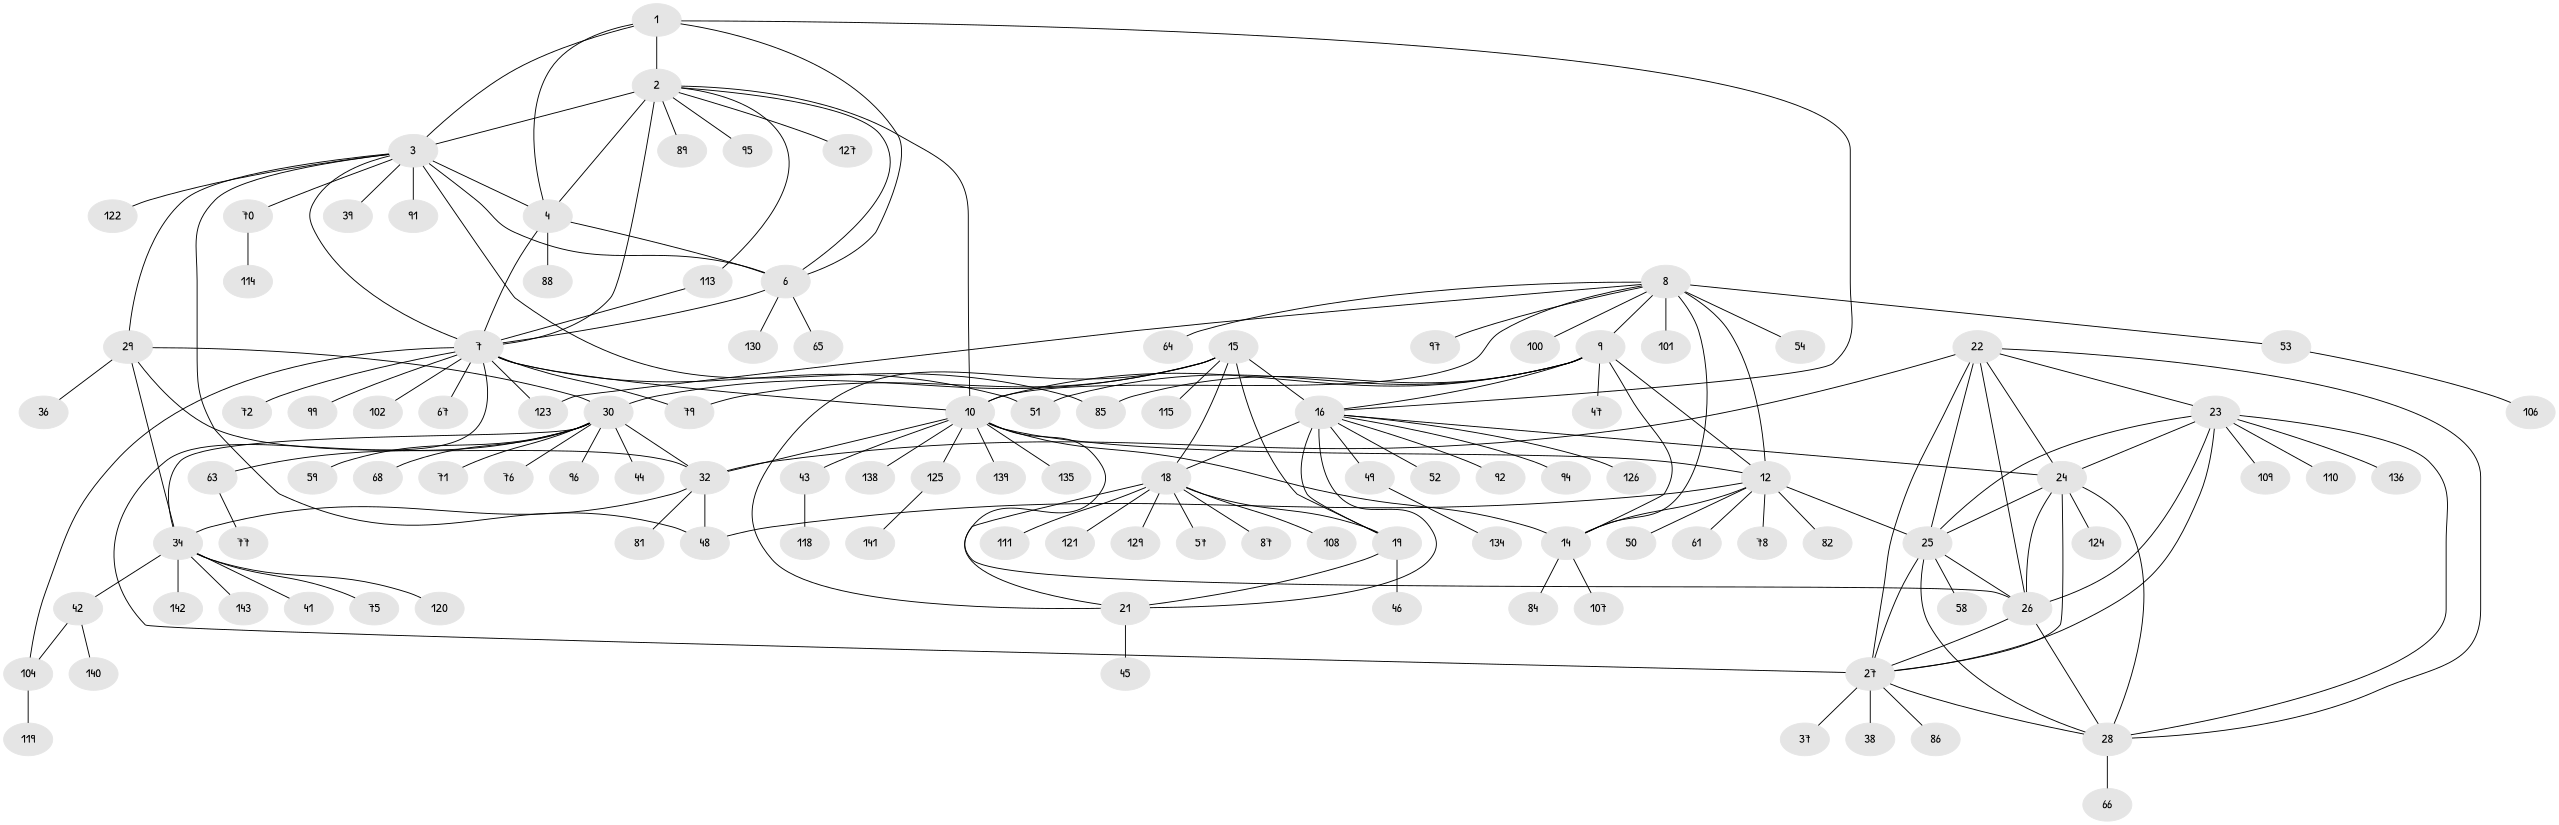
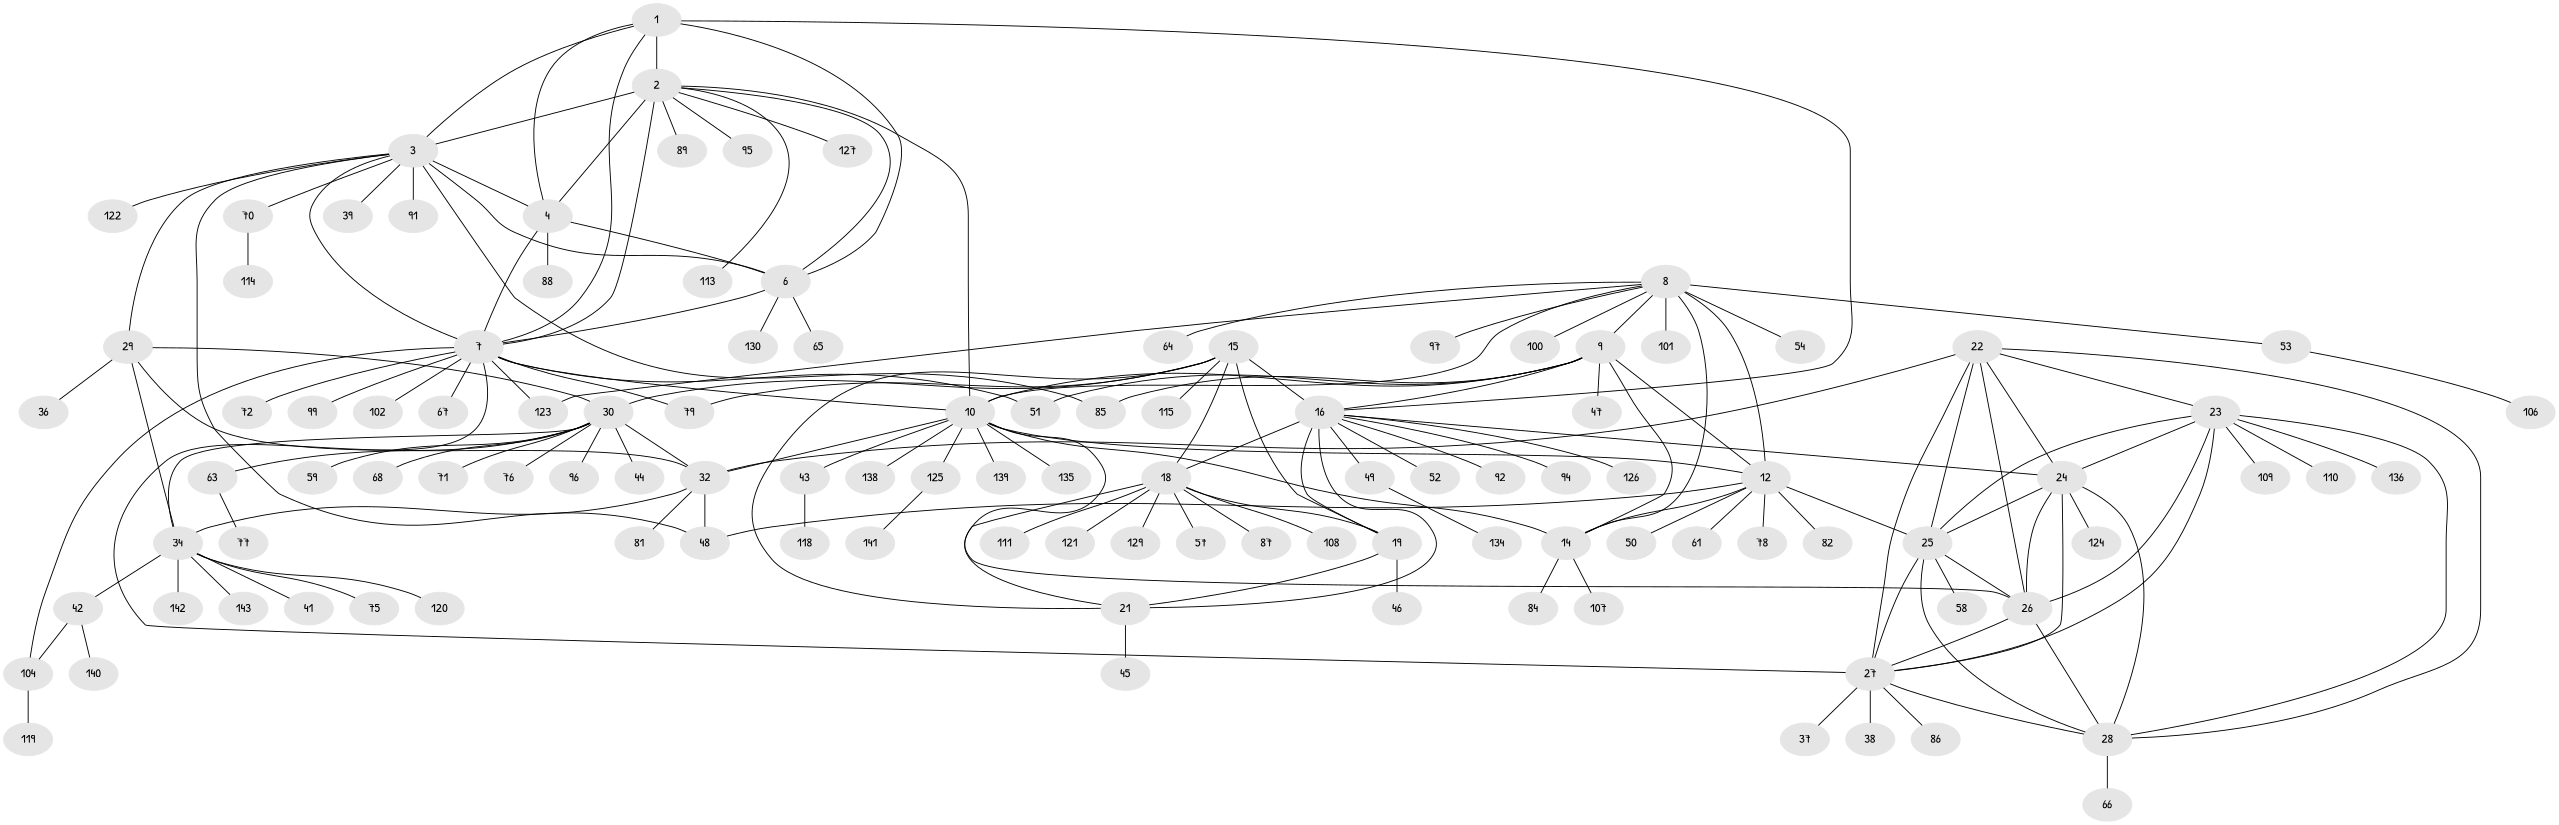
(607, 310) -> (612, 212)
